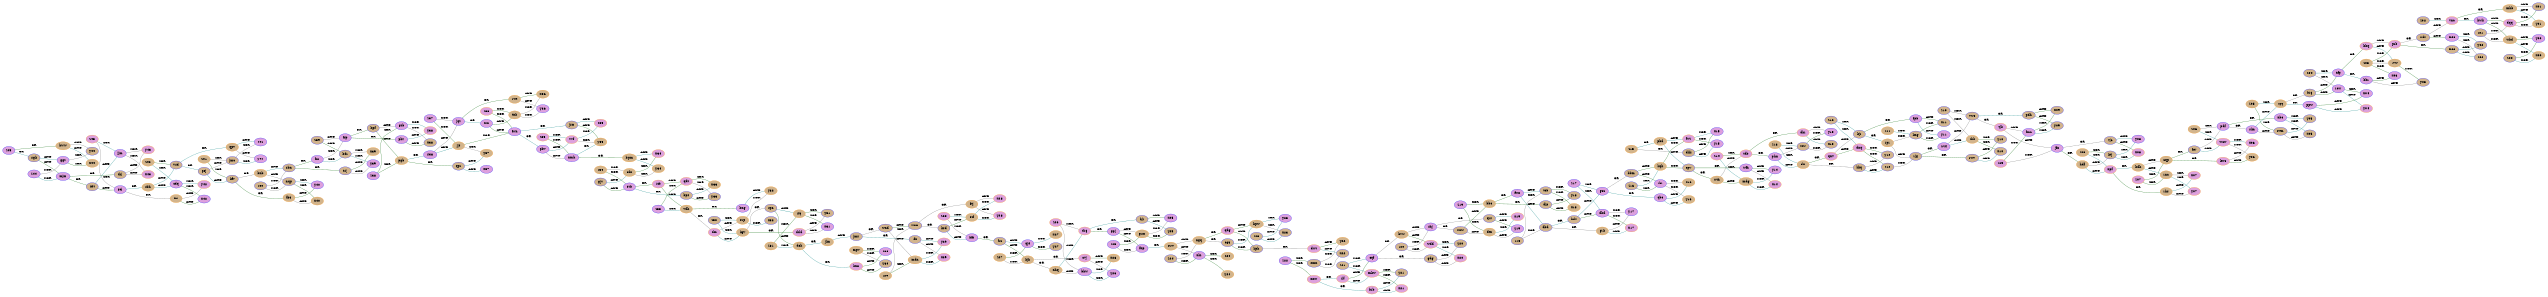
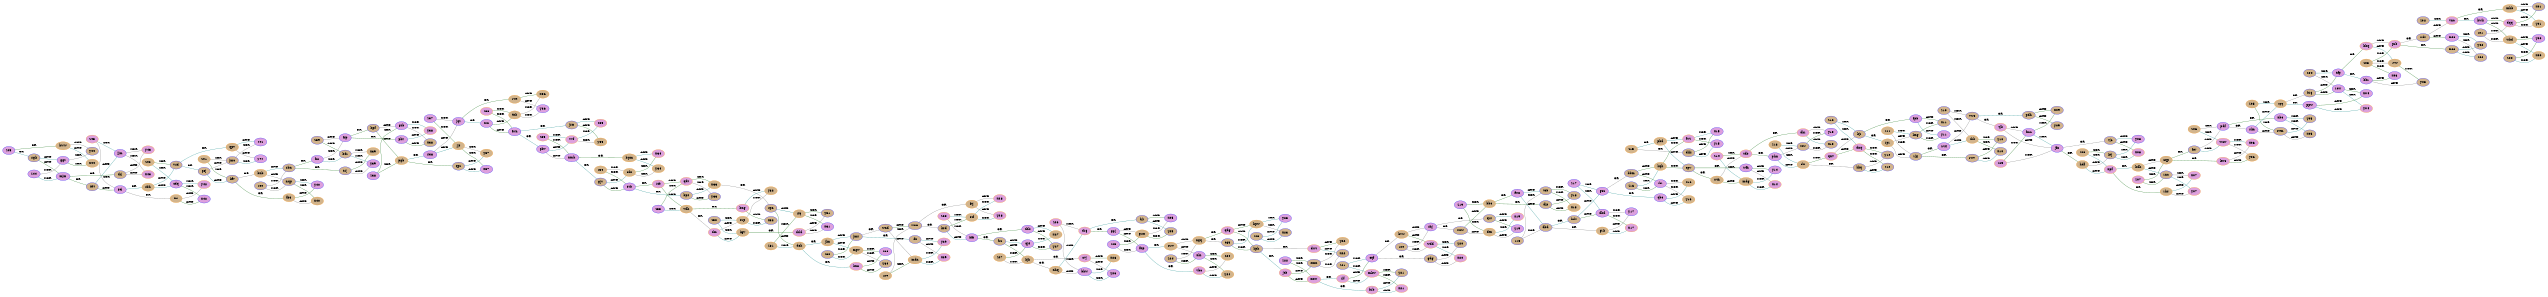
(2525, 17) -> (2525, 17)
(2352, 95) -> (2352, 95)
(2045, 133) -> (2043, 140)
(1902, 136) -> (1902, 136)
(487, 139) -> (473, 157)
(586, 150) -> (586, 170)
(1817, 158) -> (1817, 158)
(1904, 165) -> (1899, 146)
(2166, 175) -> (2166, 175)
(743, 208) -> (743, 208)
(751, 215) -> (747, 190)
none -> (755, 217)
(958, 220) -> (958, 220)
none -> (1028, 229)
none -> (842, 246)
none -> (828, 254)
none -> (1199, 271)
none -> (1285, 273)
